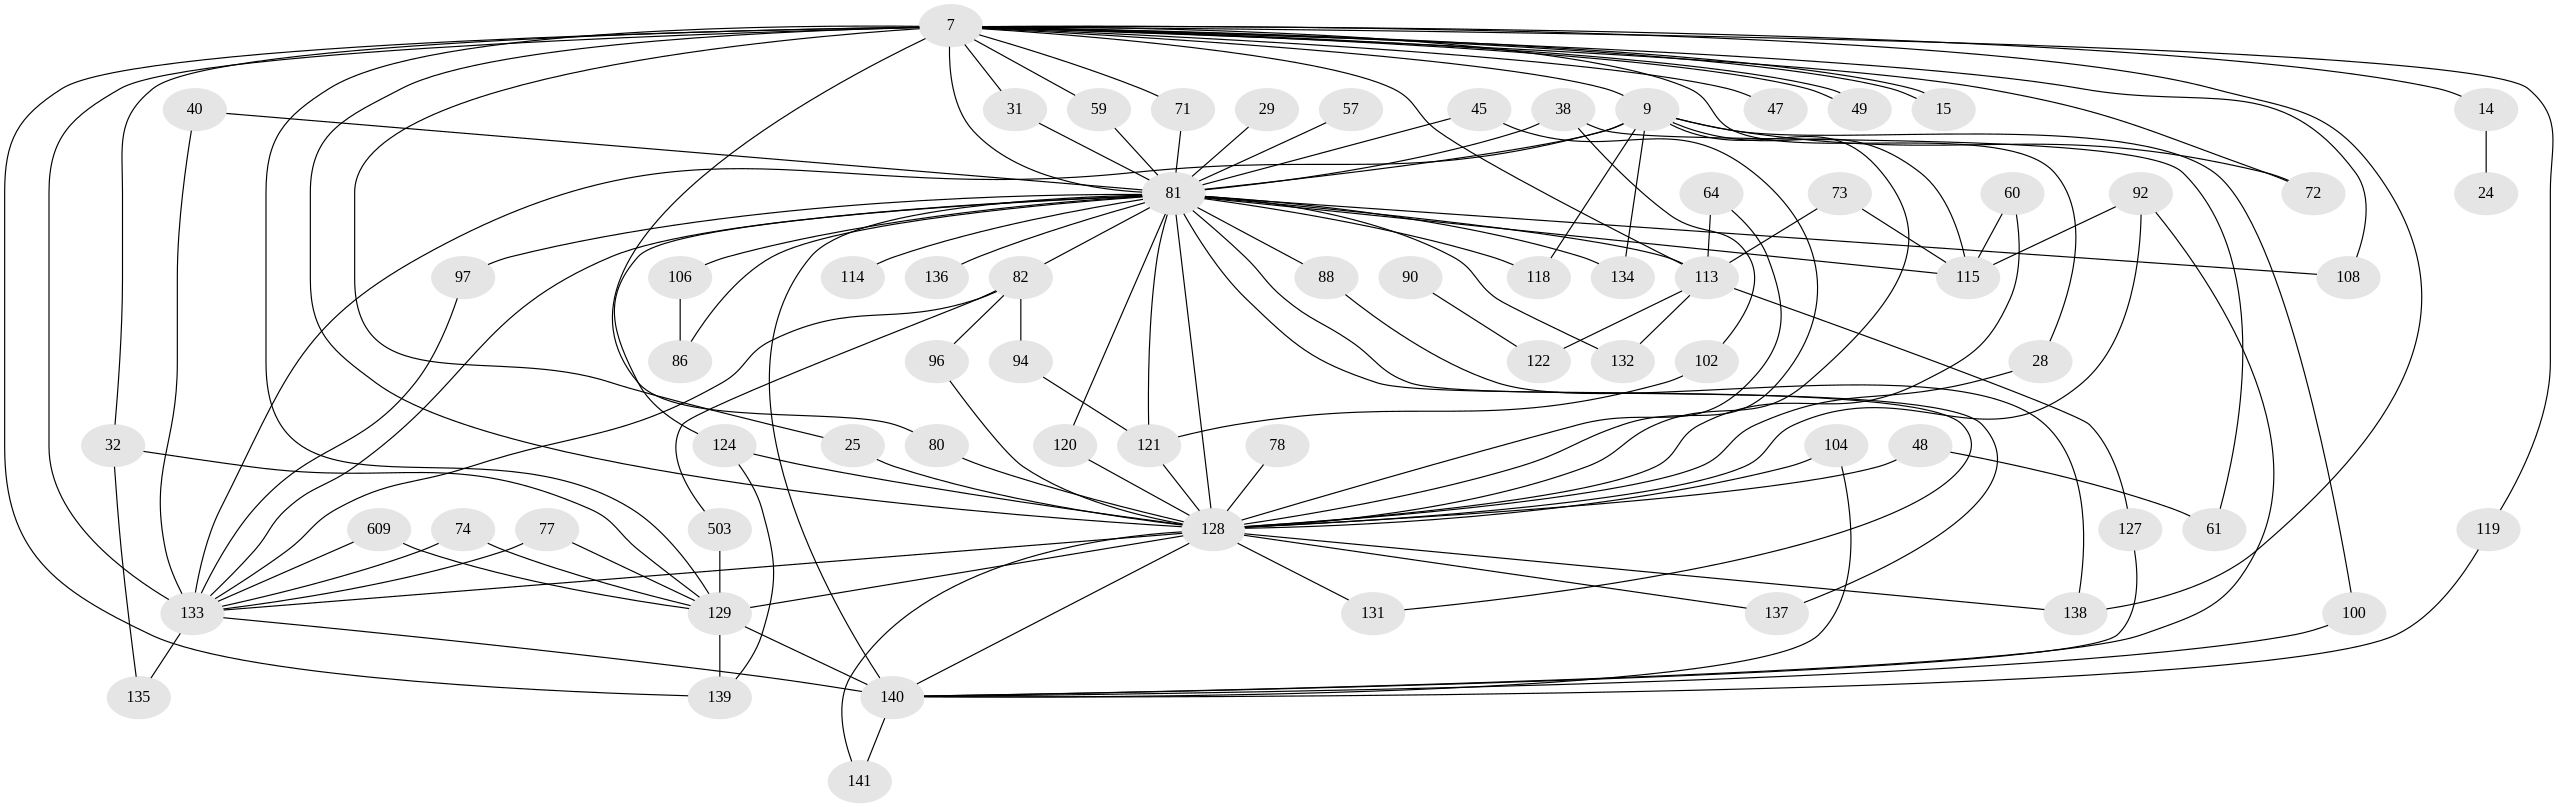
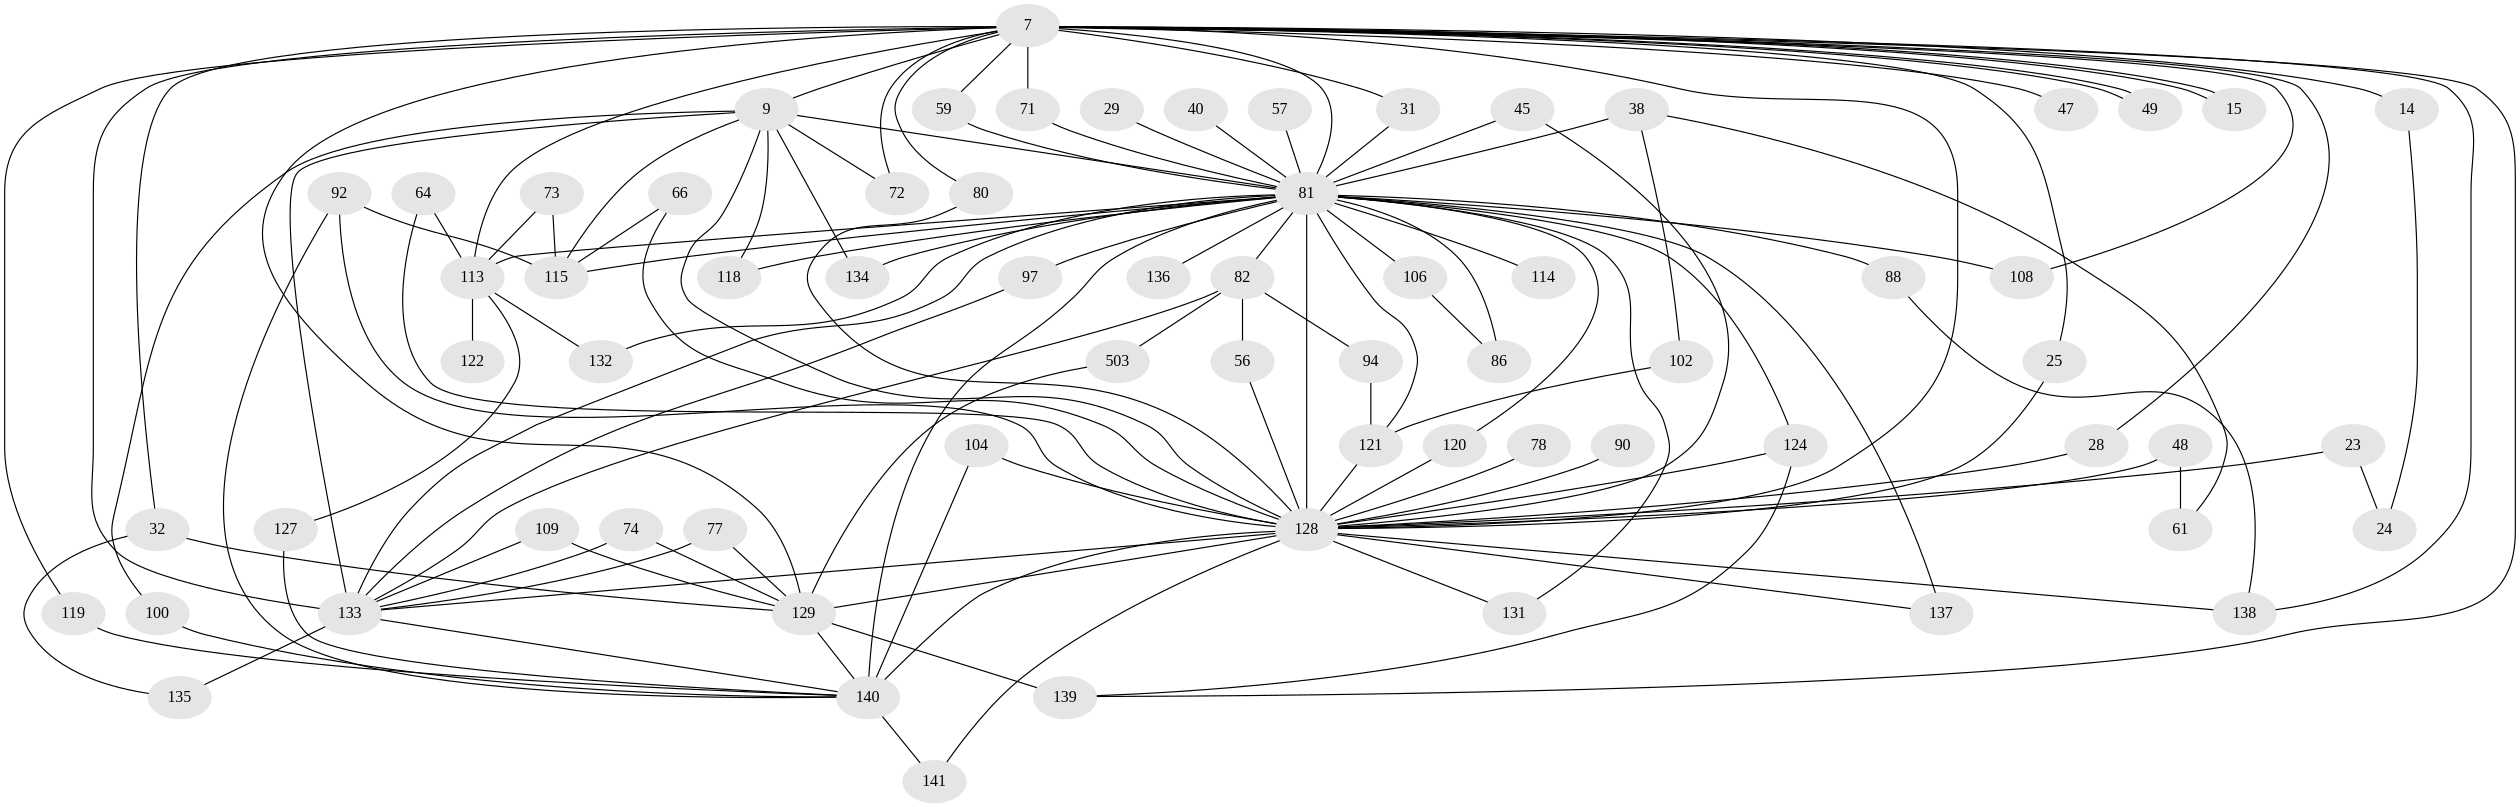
(2013, 194) -> (680, 194)
(1475, 320) -> (1470, 498)
(937, 362) -> (1242, 362)
(177, 364) -> none
none -> (2353, 446)
(379, 530) -> (547, 530)
